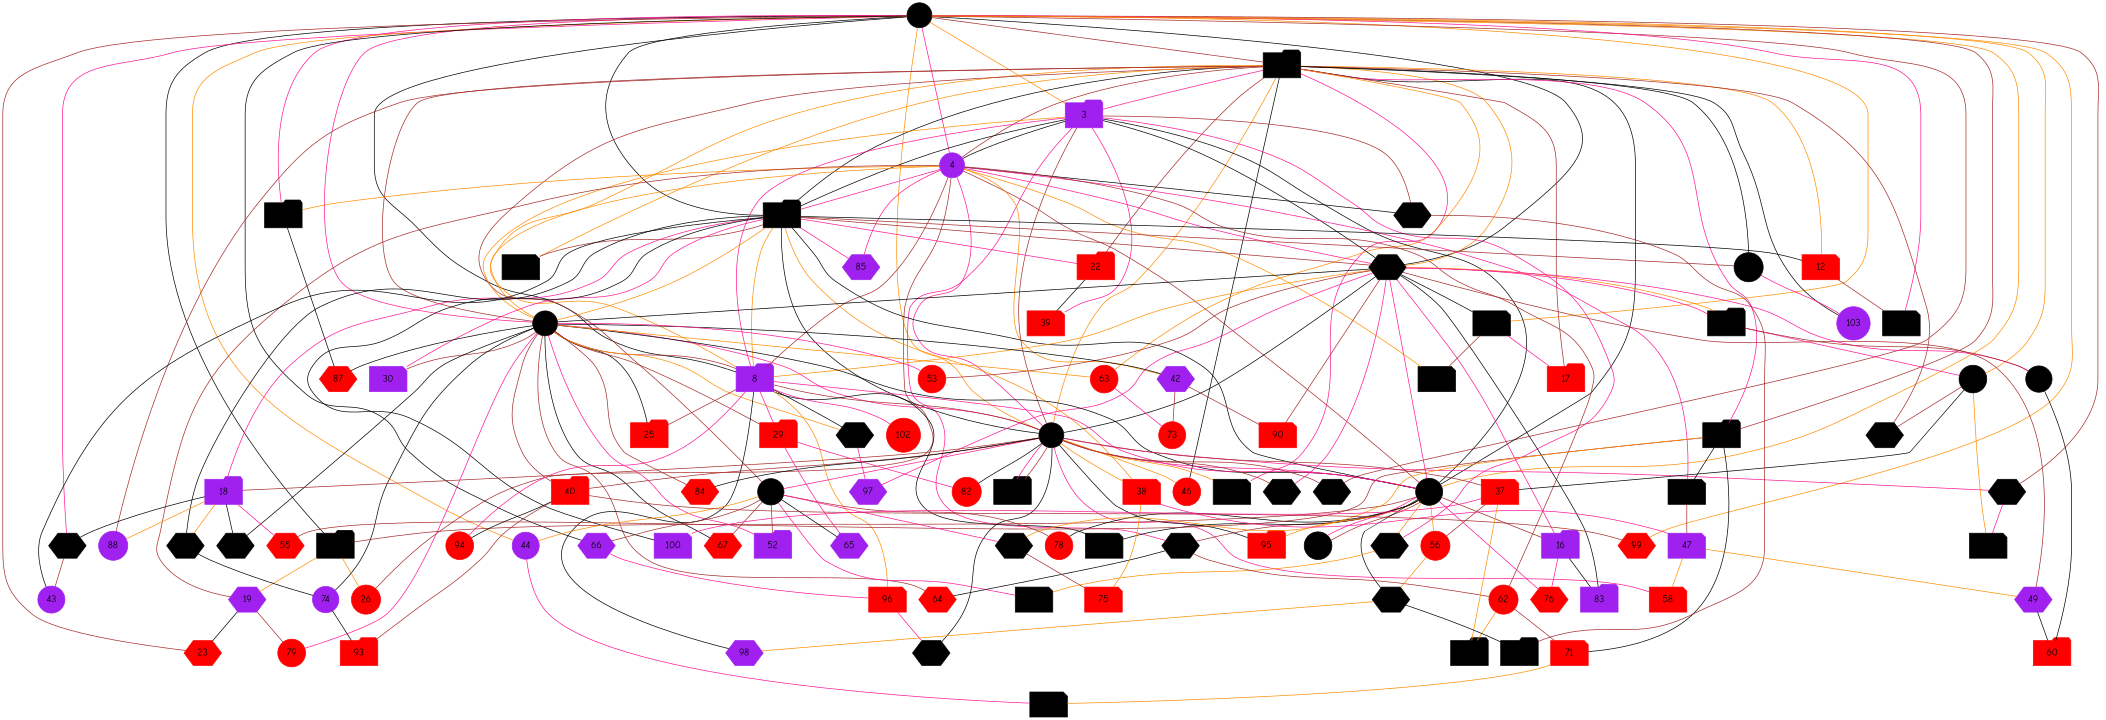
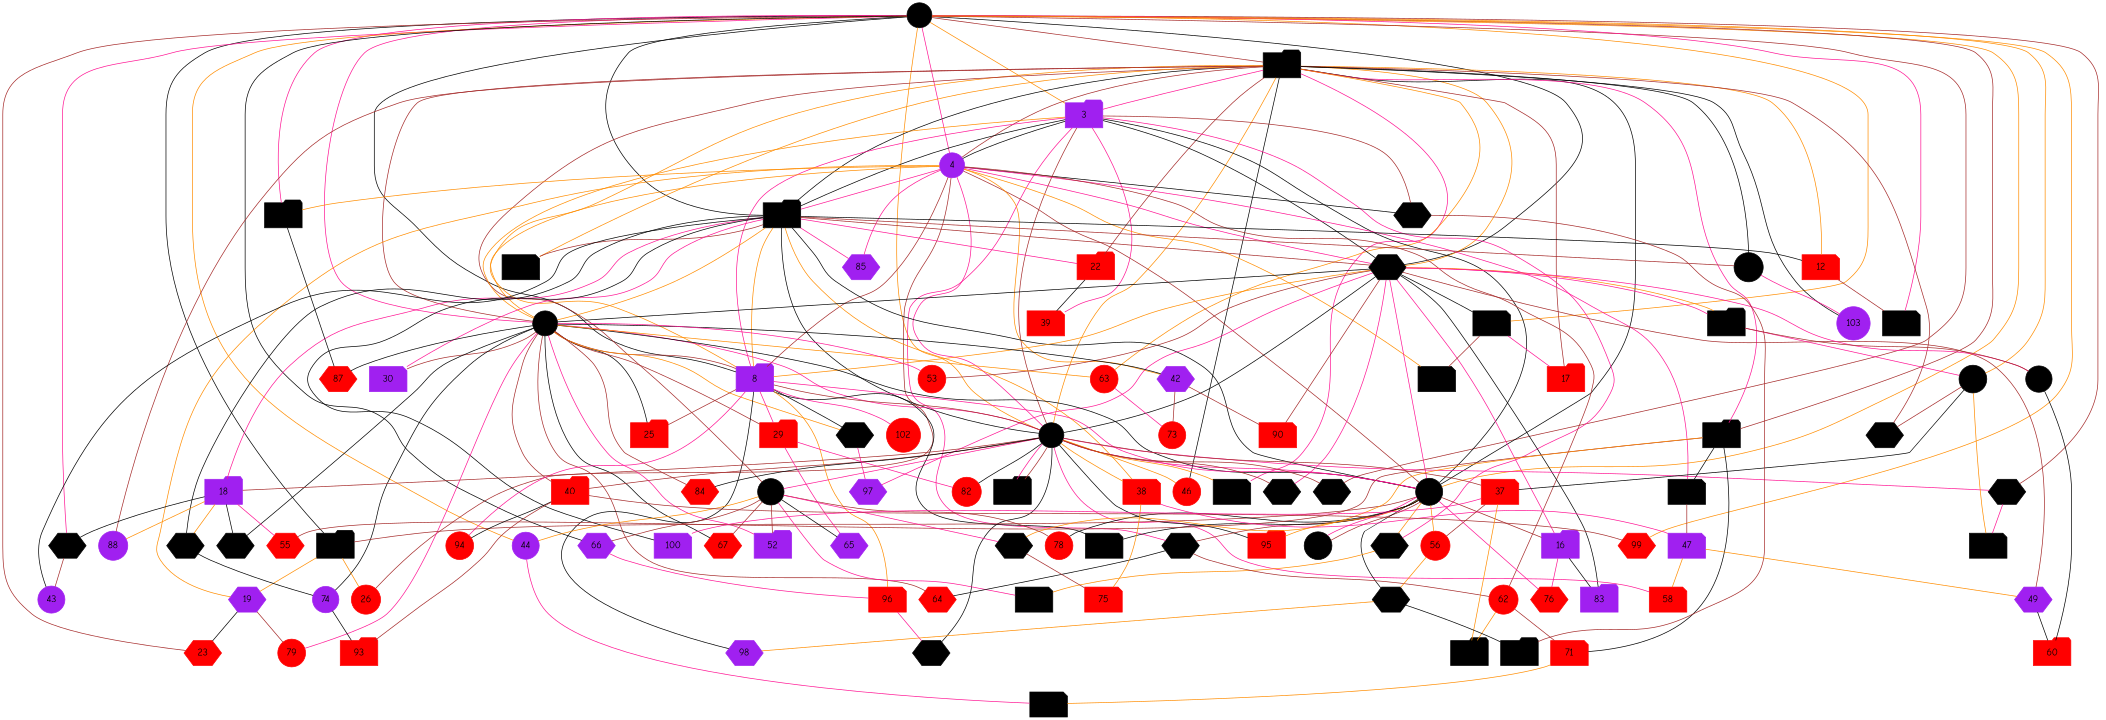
(441, 224) -> (441, 224)
